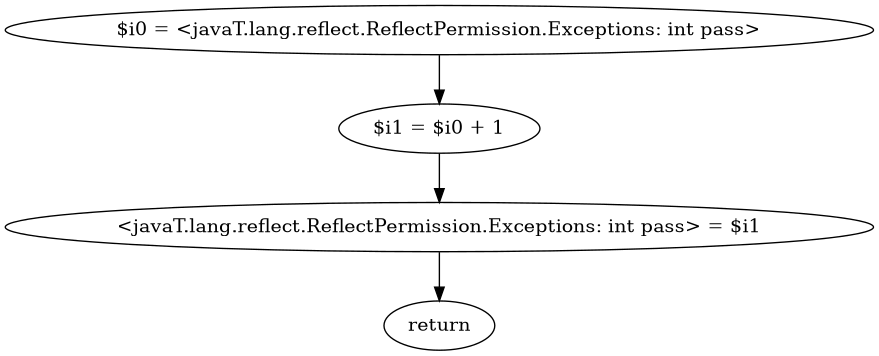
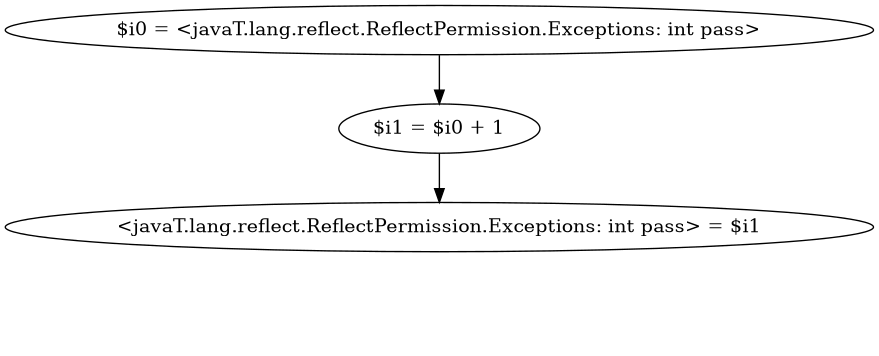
(439, 326) -> none
